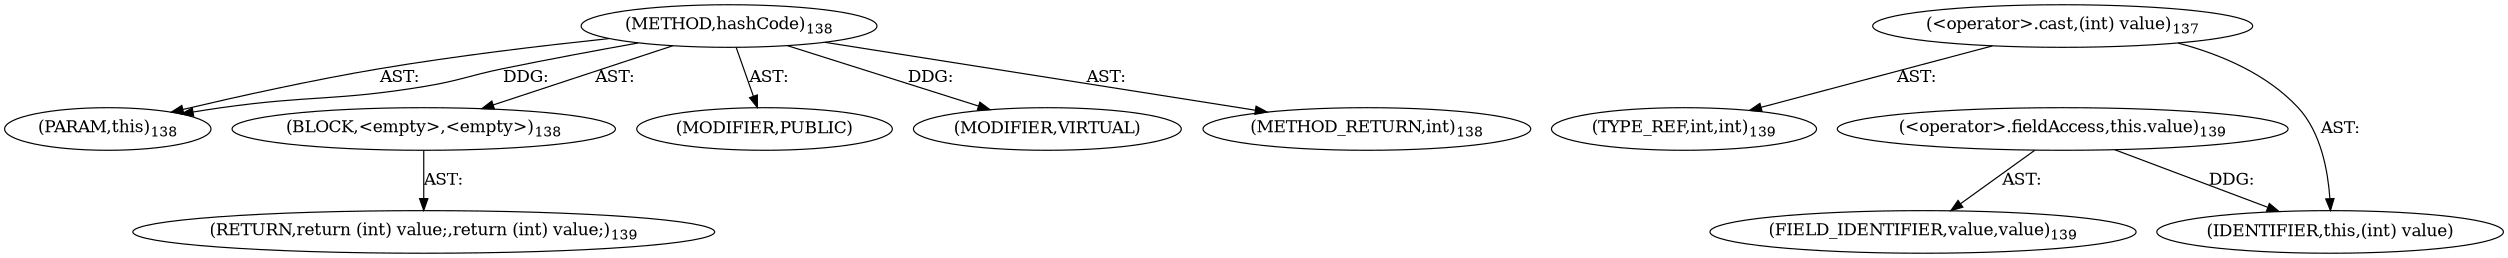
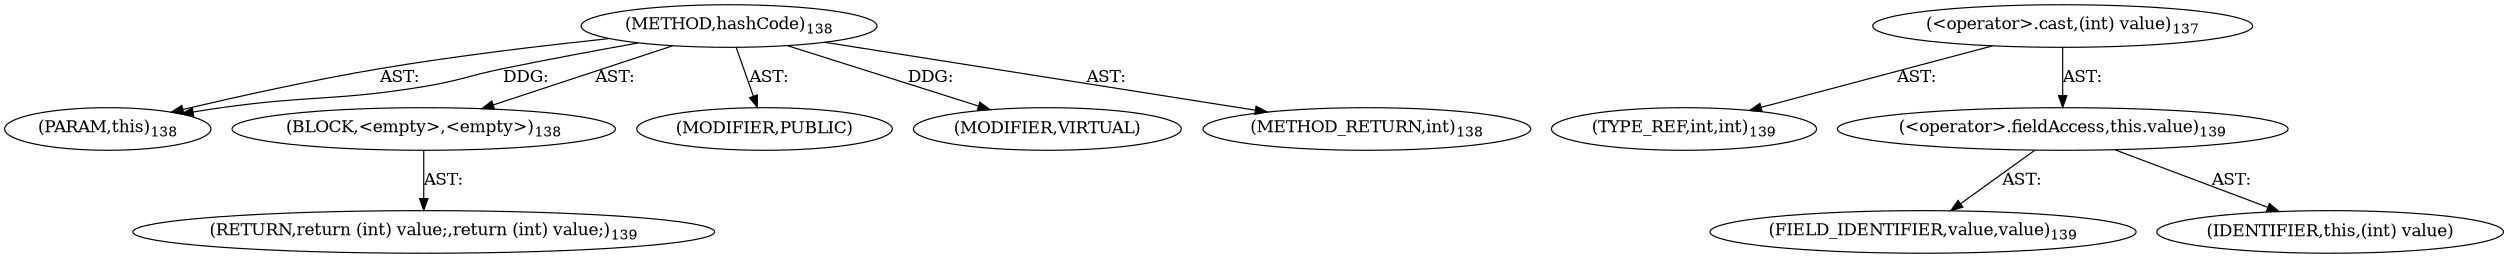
(2284, 94) -> (2063, 72)
(2234, 180) -> (2234, 180)
